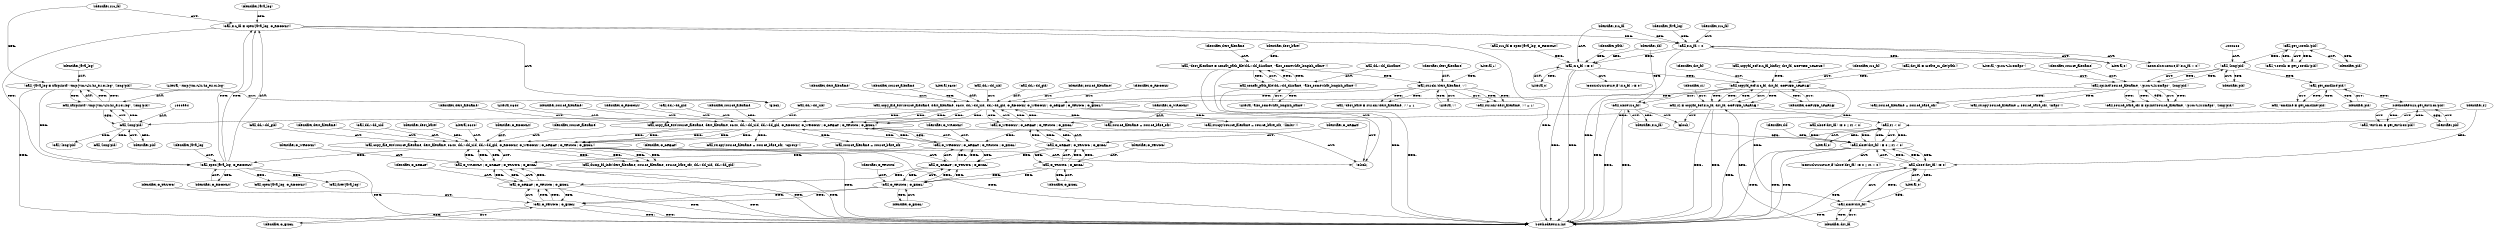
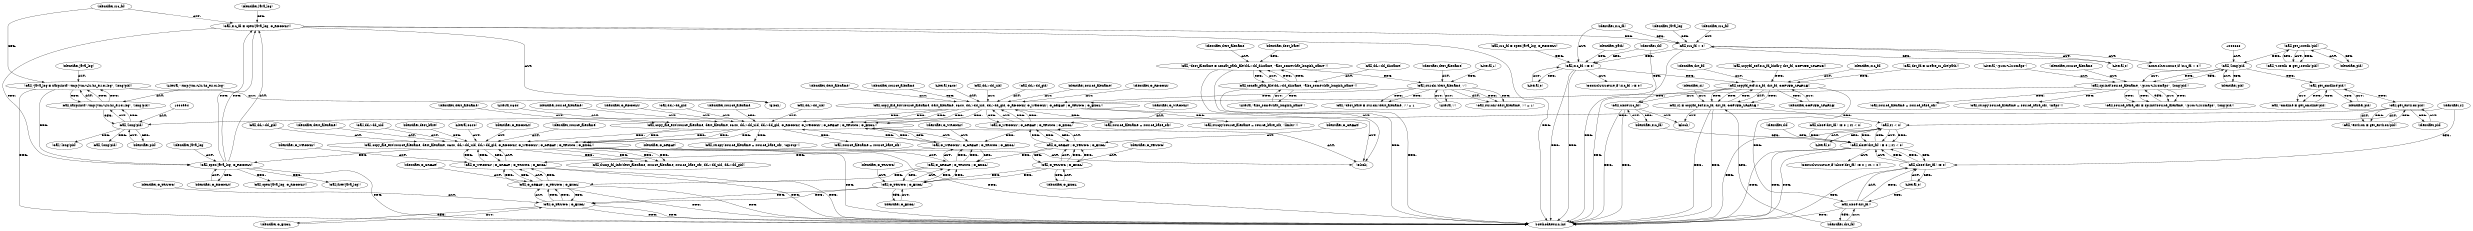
(1864, 76) -> (1865, 76)
(1442, 96) -> (1439, 96)
(2419, 106) -> (2407, 106)
